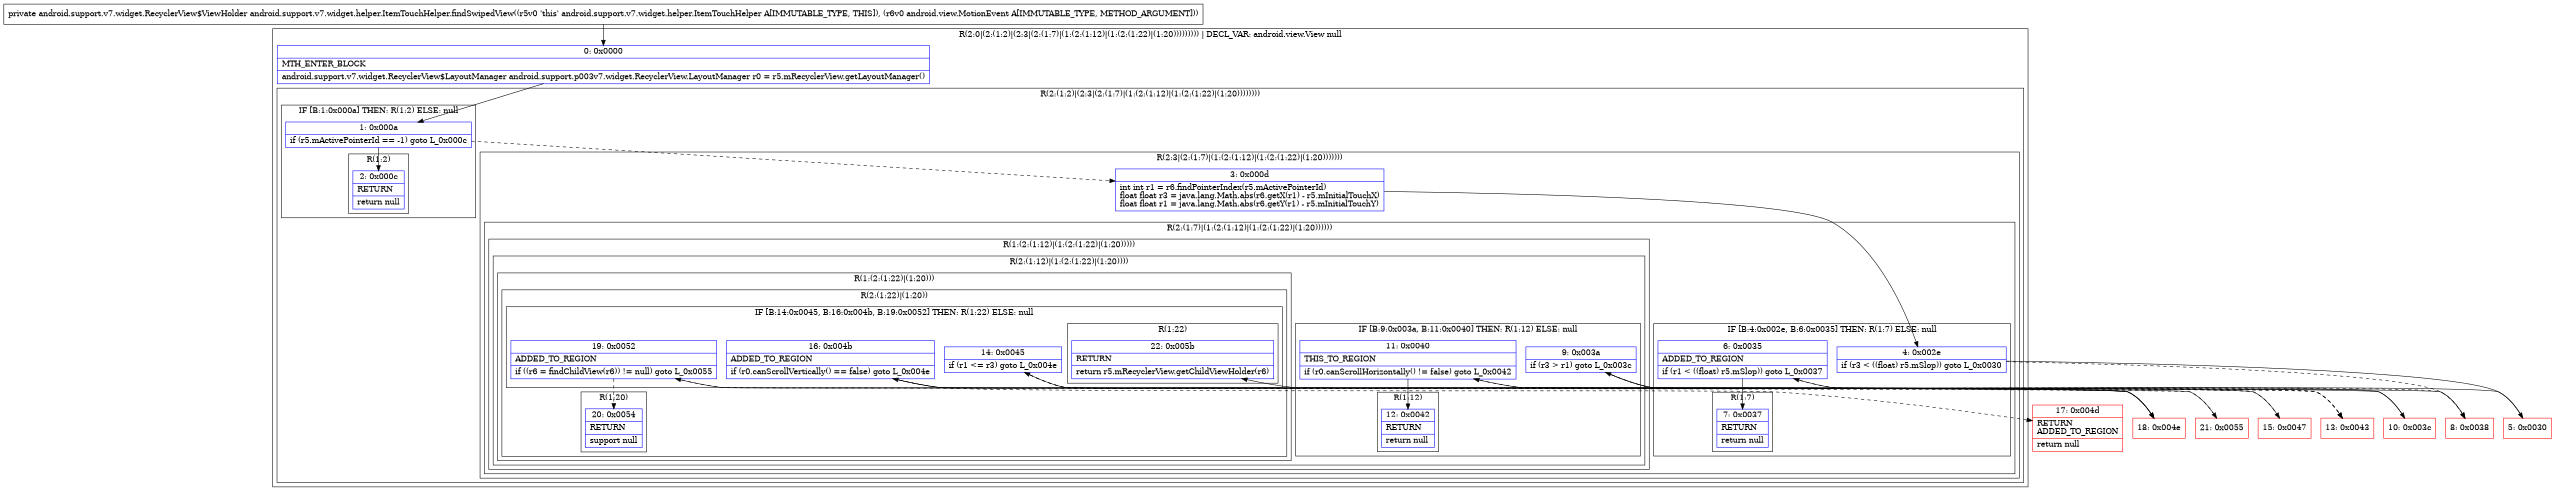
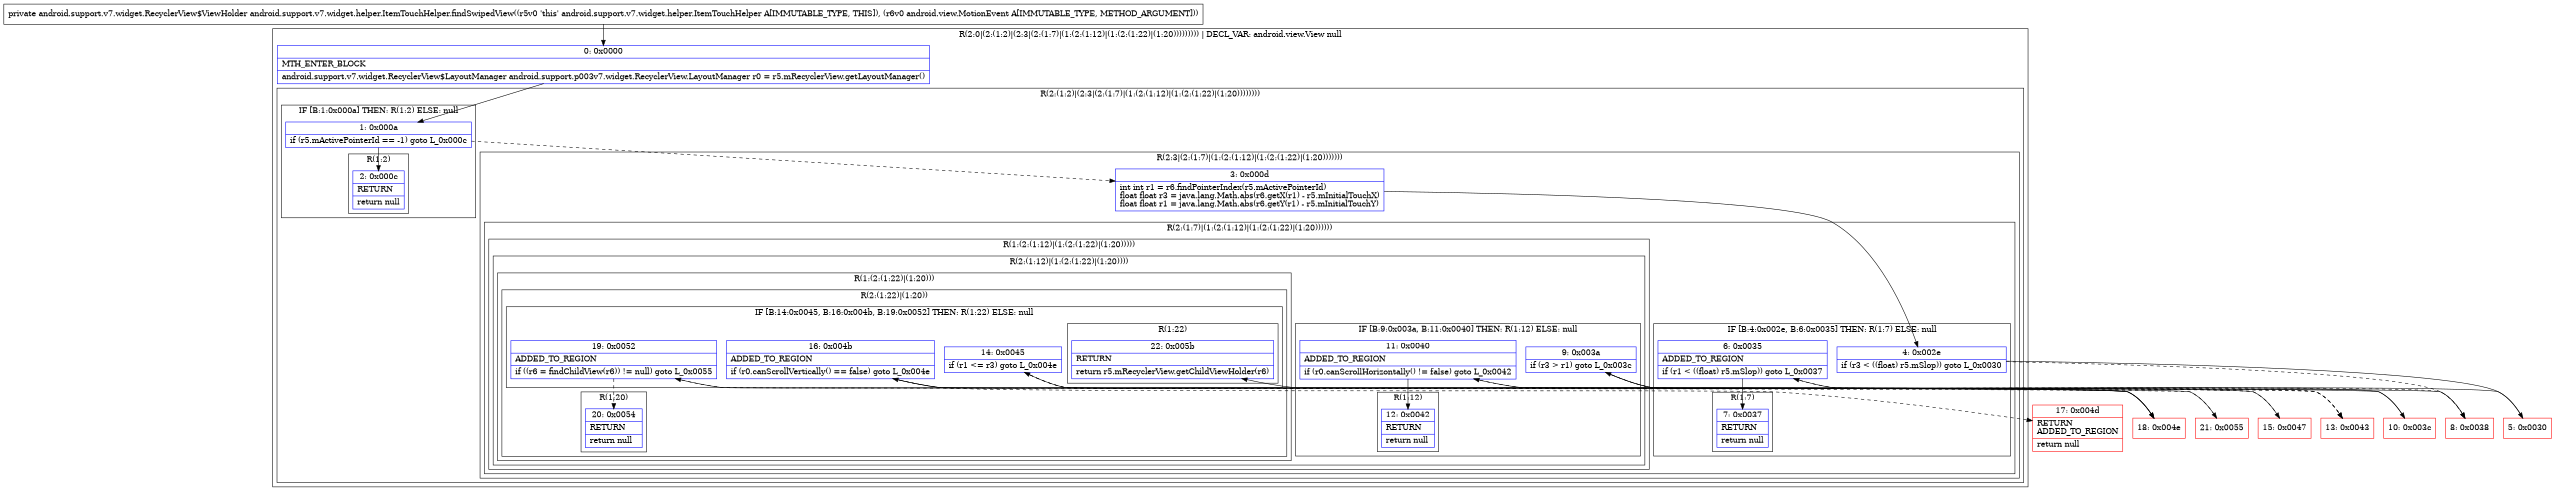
(1340, 359) -> (1345, 359)
(614, 441) -> (611, 441)
